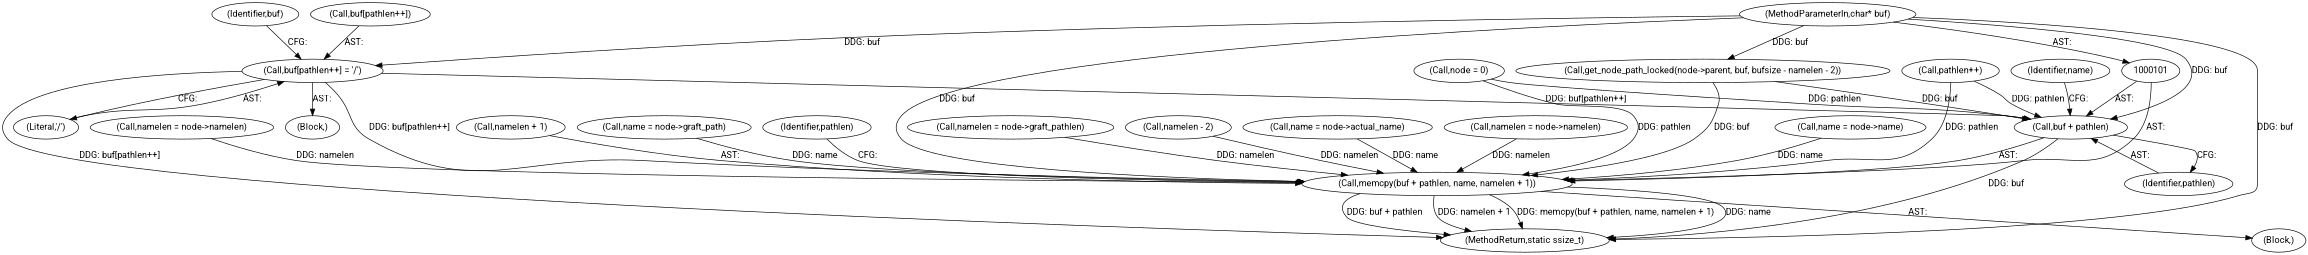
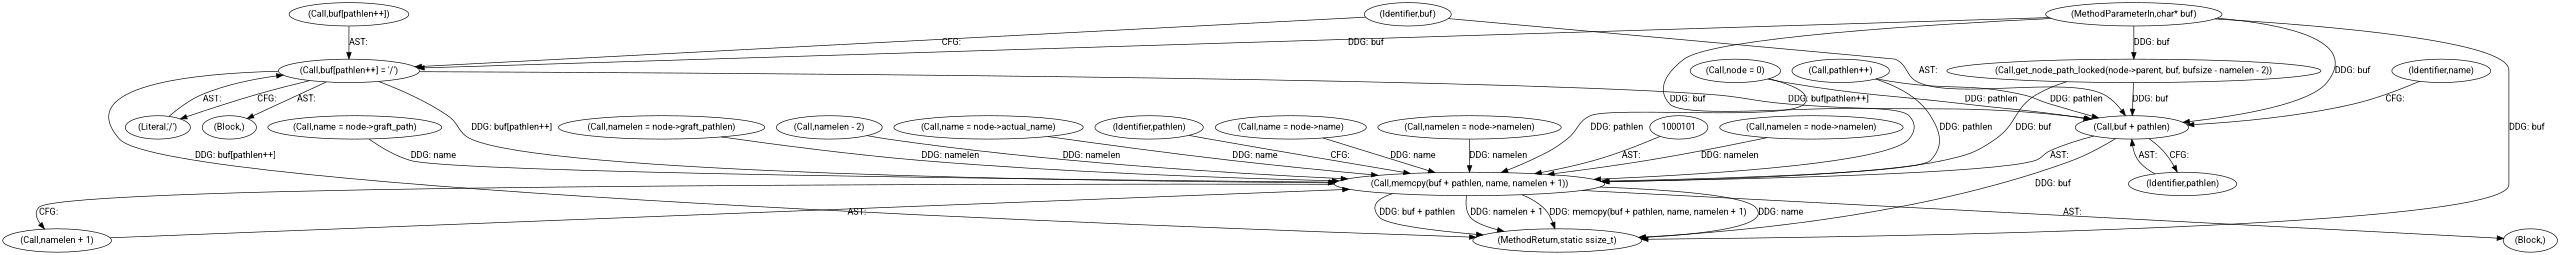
(2009, 38) -> none
(2114, 97) -> (1794, 50)
none -> (677, 186)
